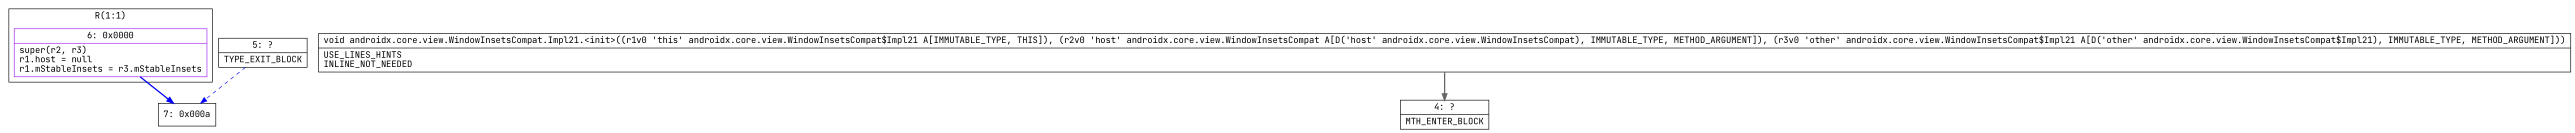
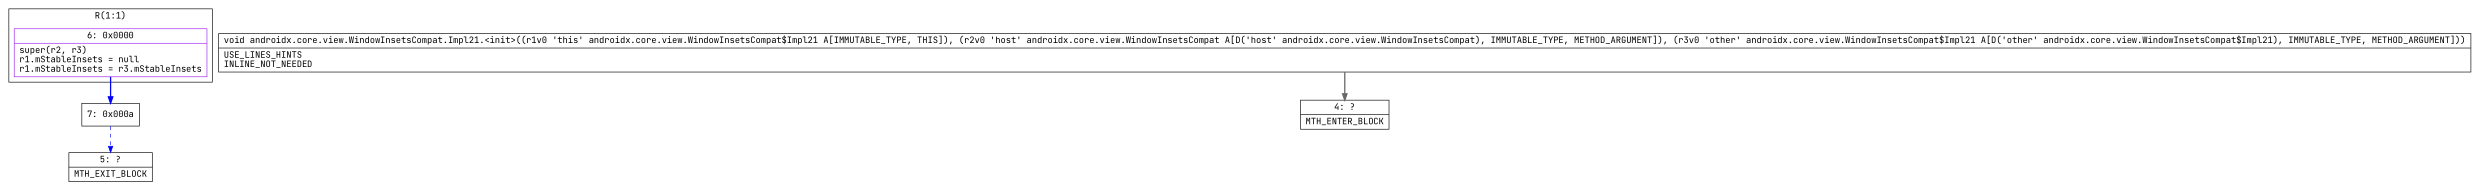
(56, 60) -> (79, 60)
(263, 60) -> (111, 174)
(226, 83) -> (111, 136)
